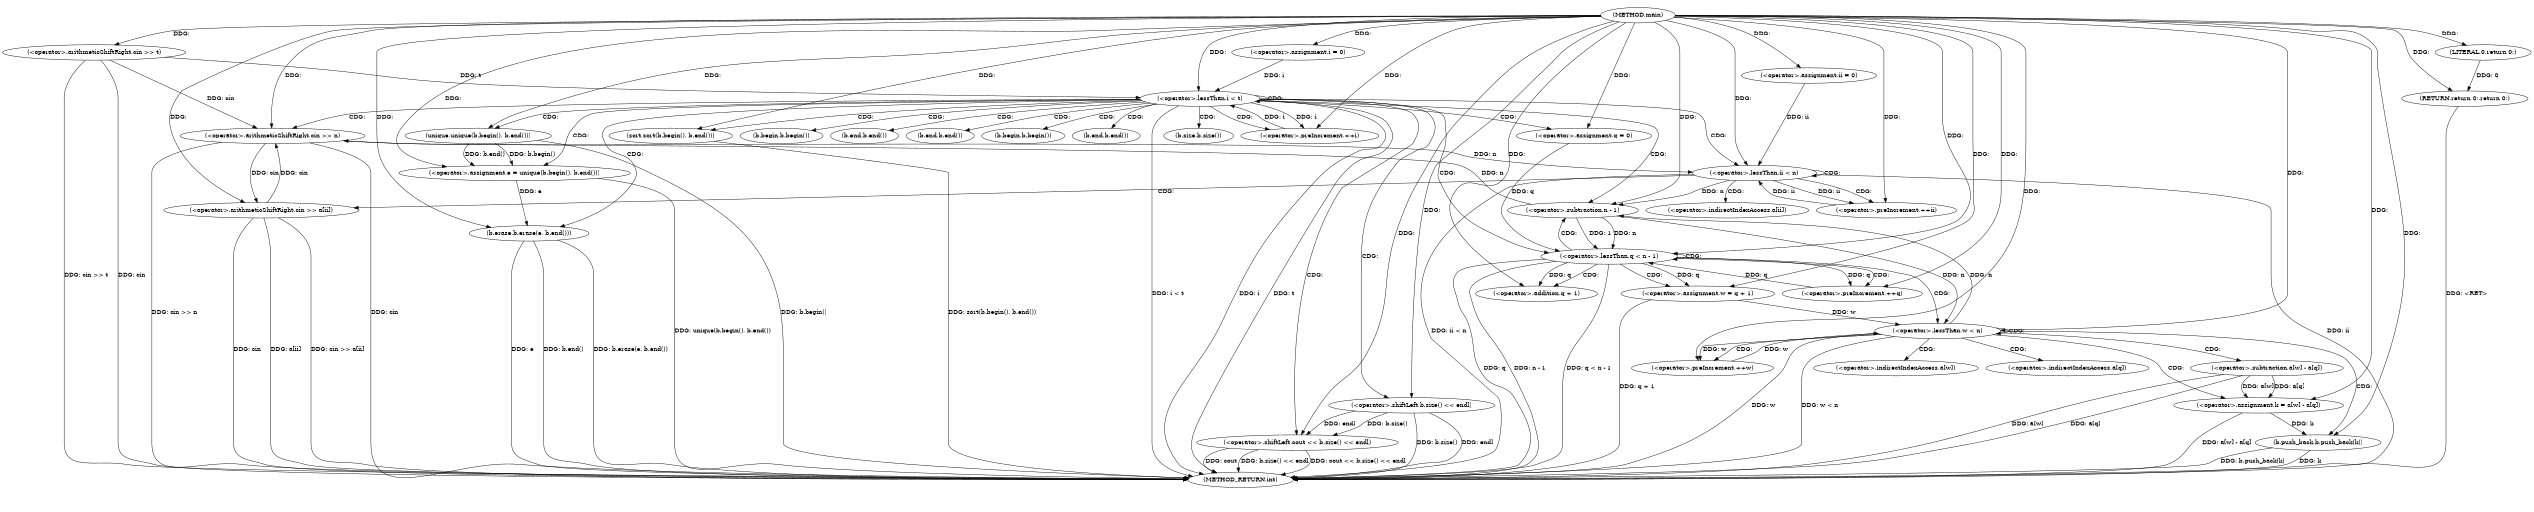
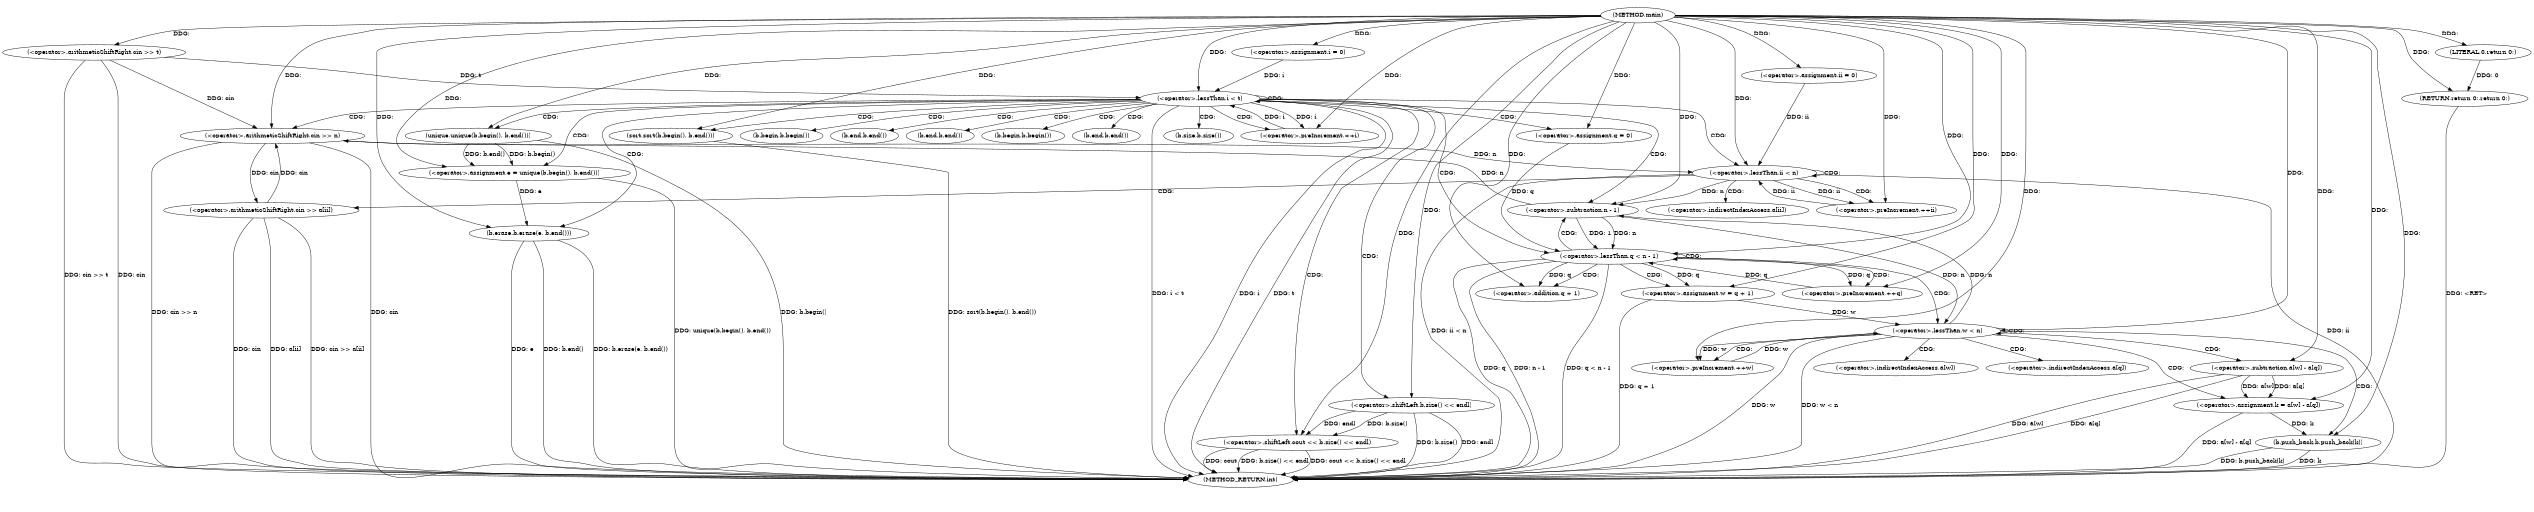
(813, 20) -> (2188, 28)
